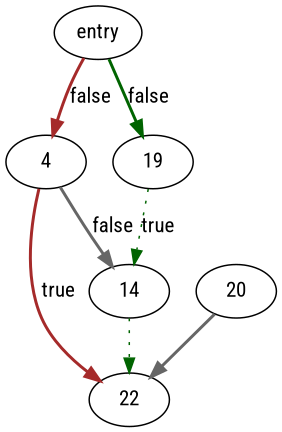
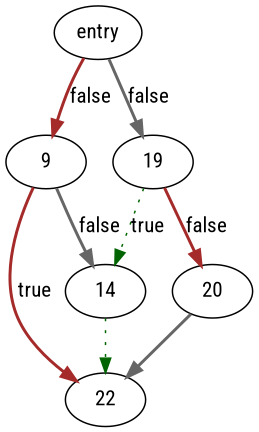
(123, 91) -> (123, 91)
(46, 162) -> (46, 162)
none -> (180, 220)
